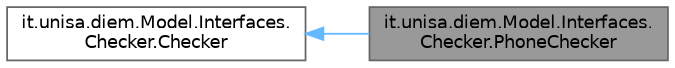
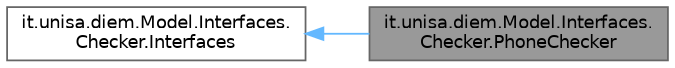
(156, 34) -> (156, 34)
